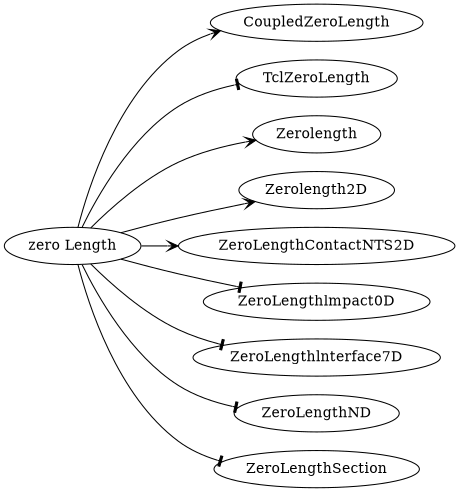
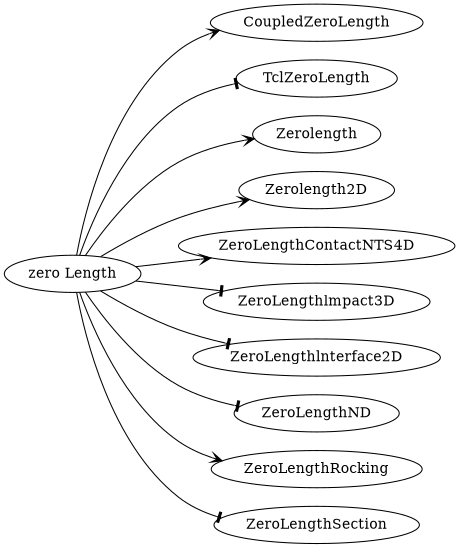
(317, 246) -> (317, 246)
(317, 302) -> (317, 302)
(317, 358) -> (317, 358)
none -> (317, 469)
